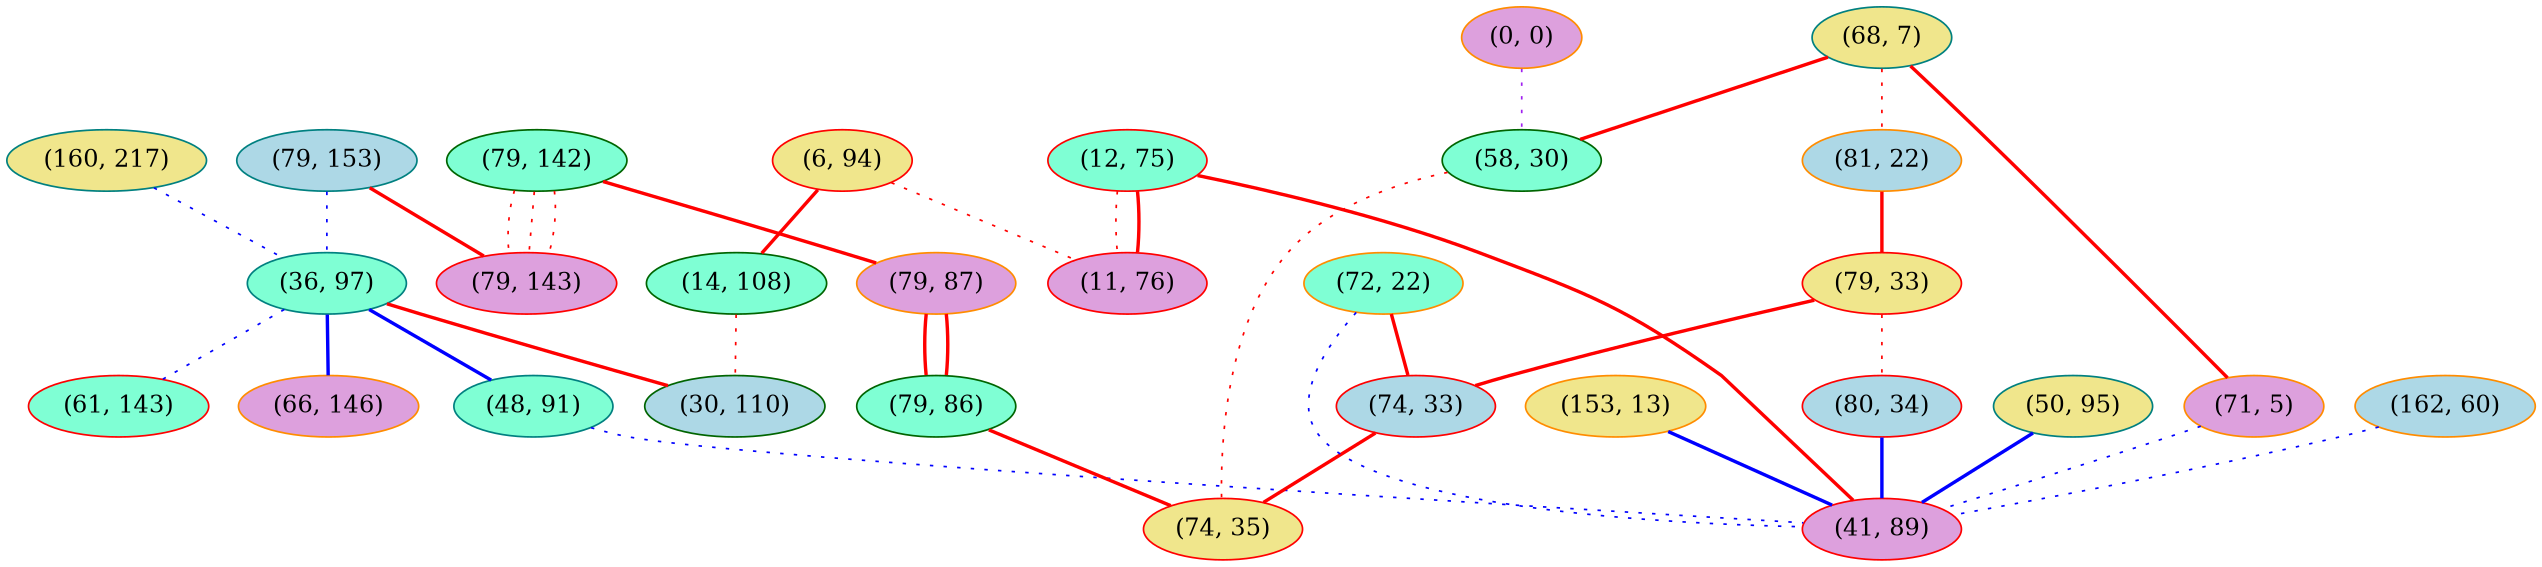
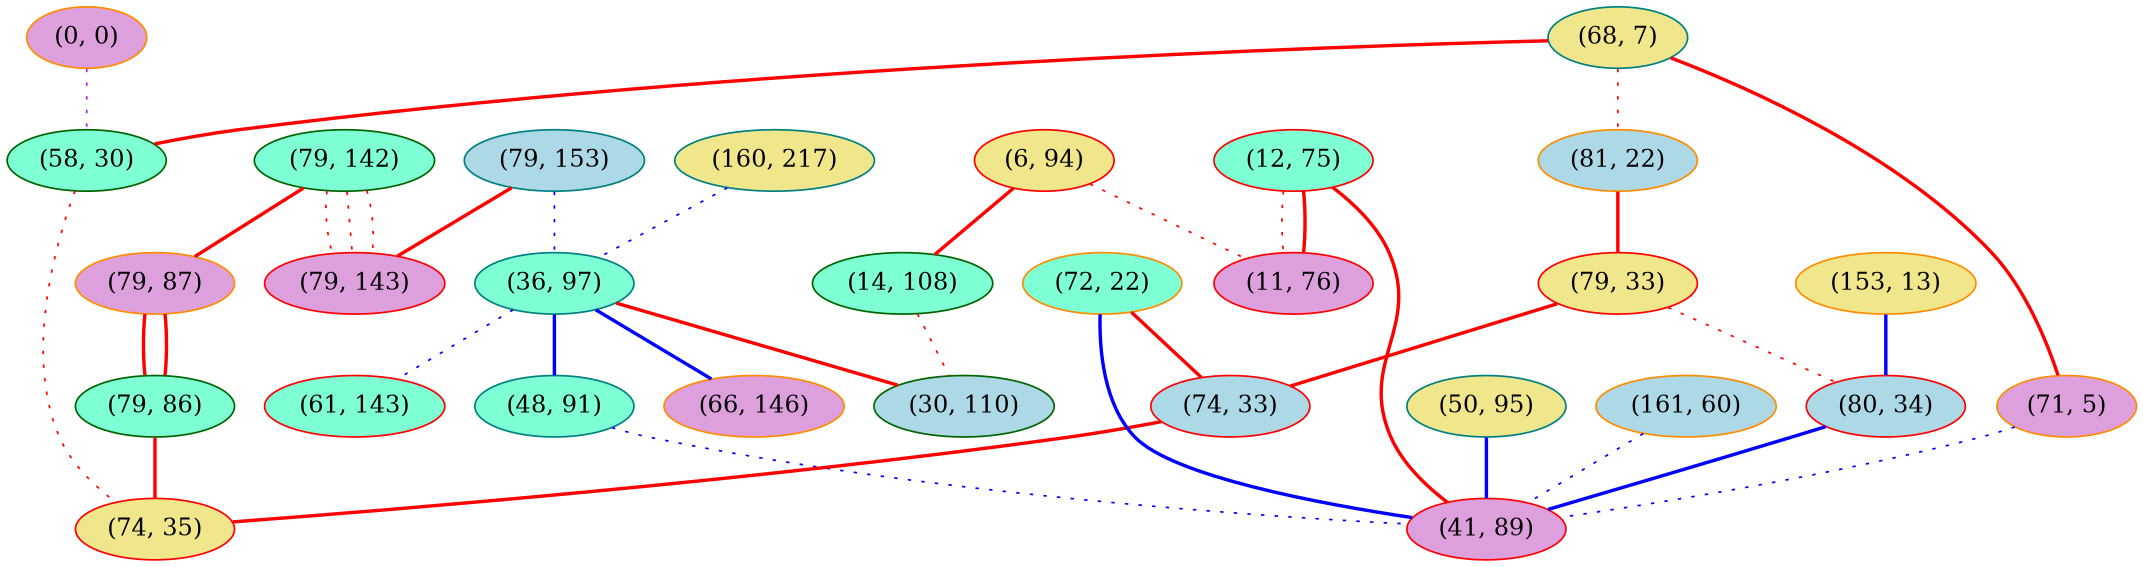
(2445, 406) -> (1686, 406)
(1750, 468) -> (1886, 345)
(1438, 490) -> (1206, 473)
